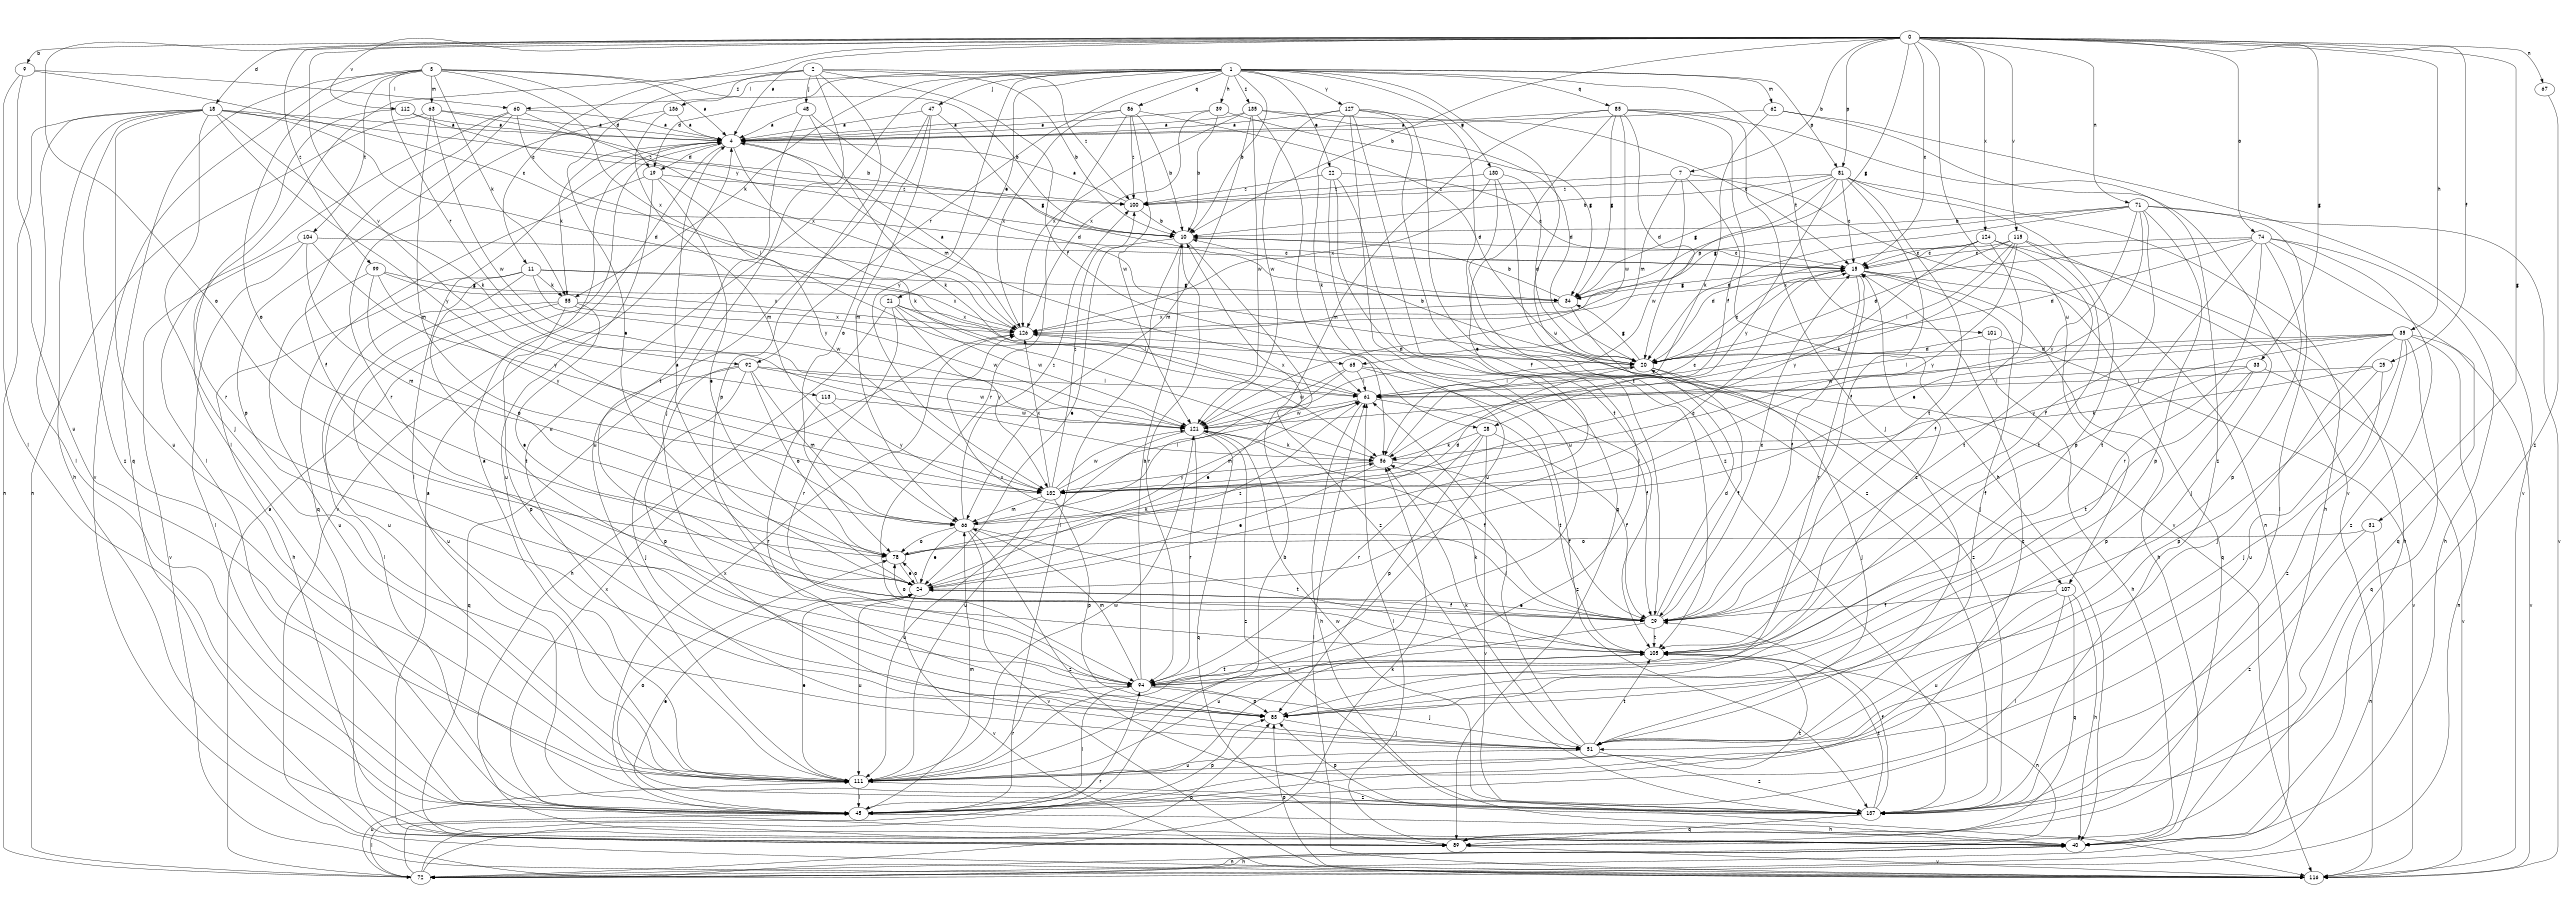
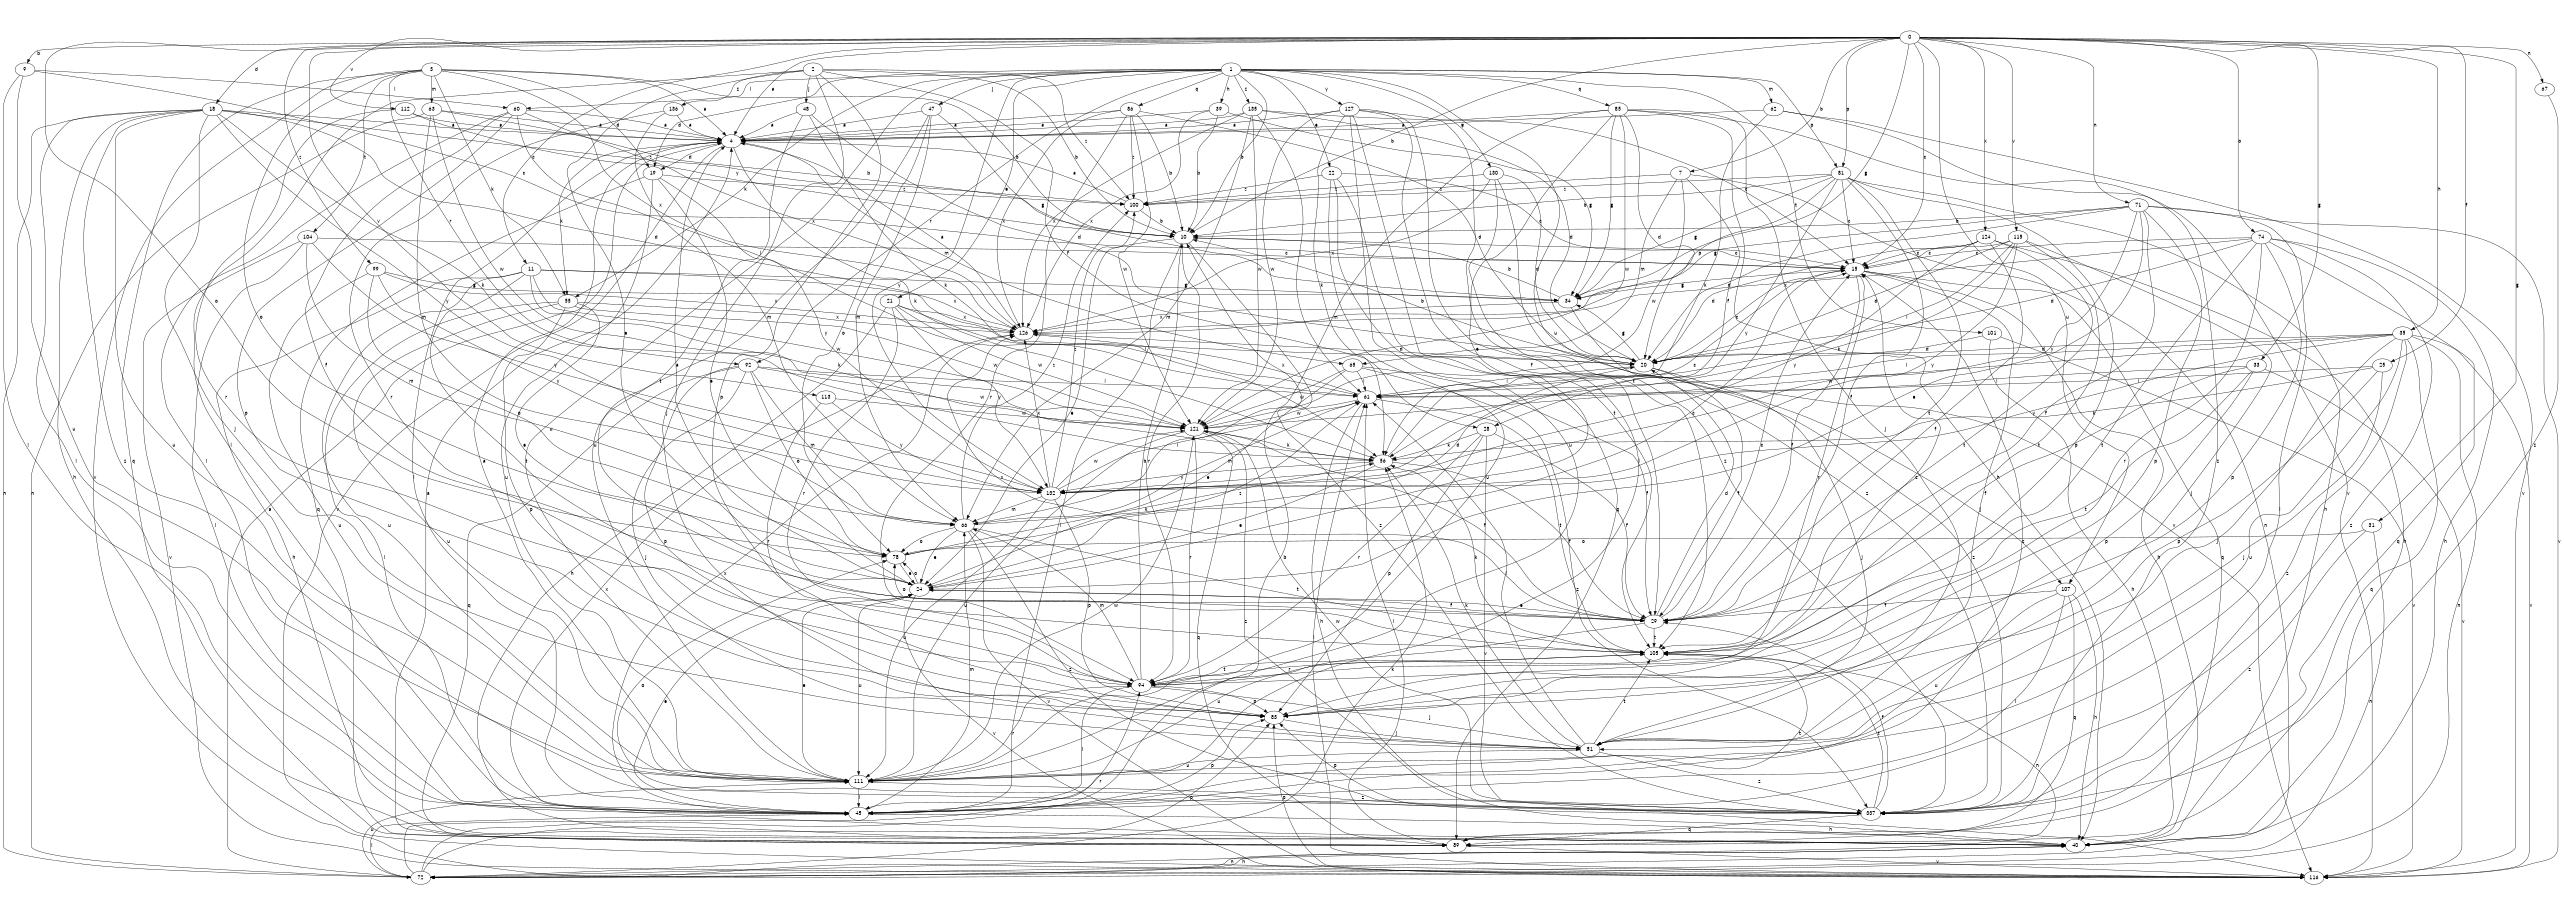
(548, 284) -> (977, 406)
(1871, 814) -> (1871, 814)
